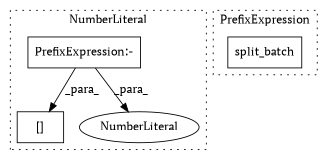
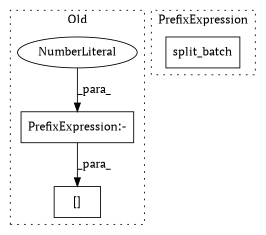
(108, 20) -> (77, 20)
(109, 86) -> (77, 86)
